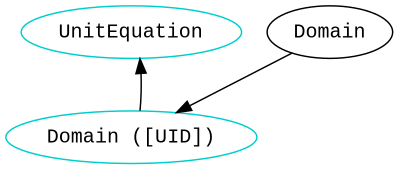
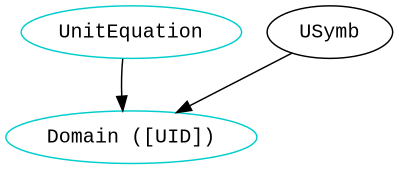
(330, 32) -> (330, 32)
(141, 92) -> (122, 77)
